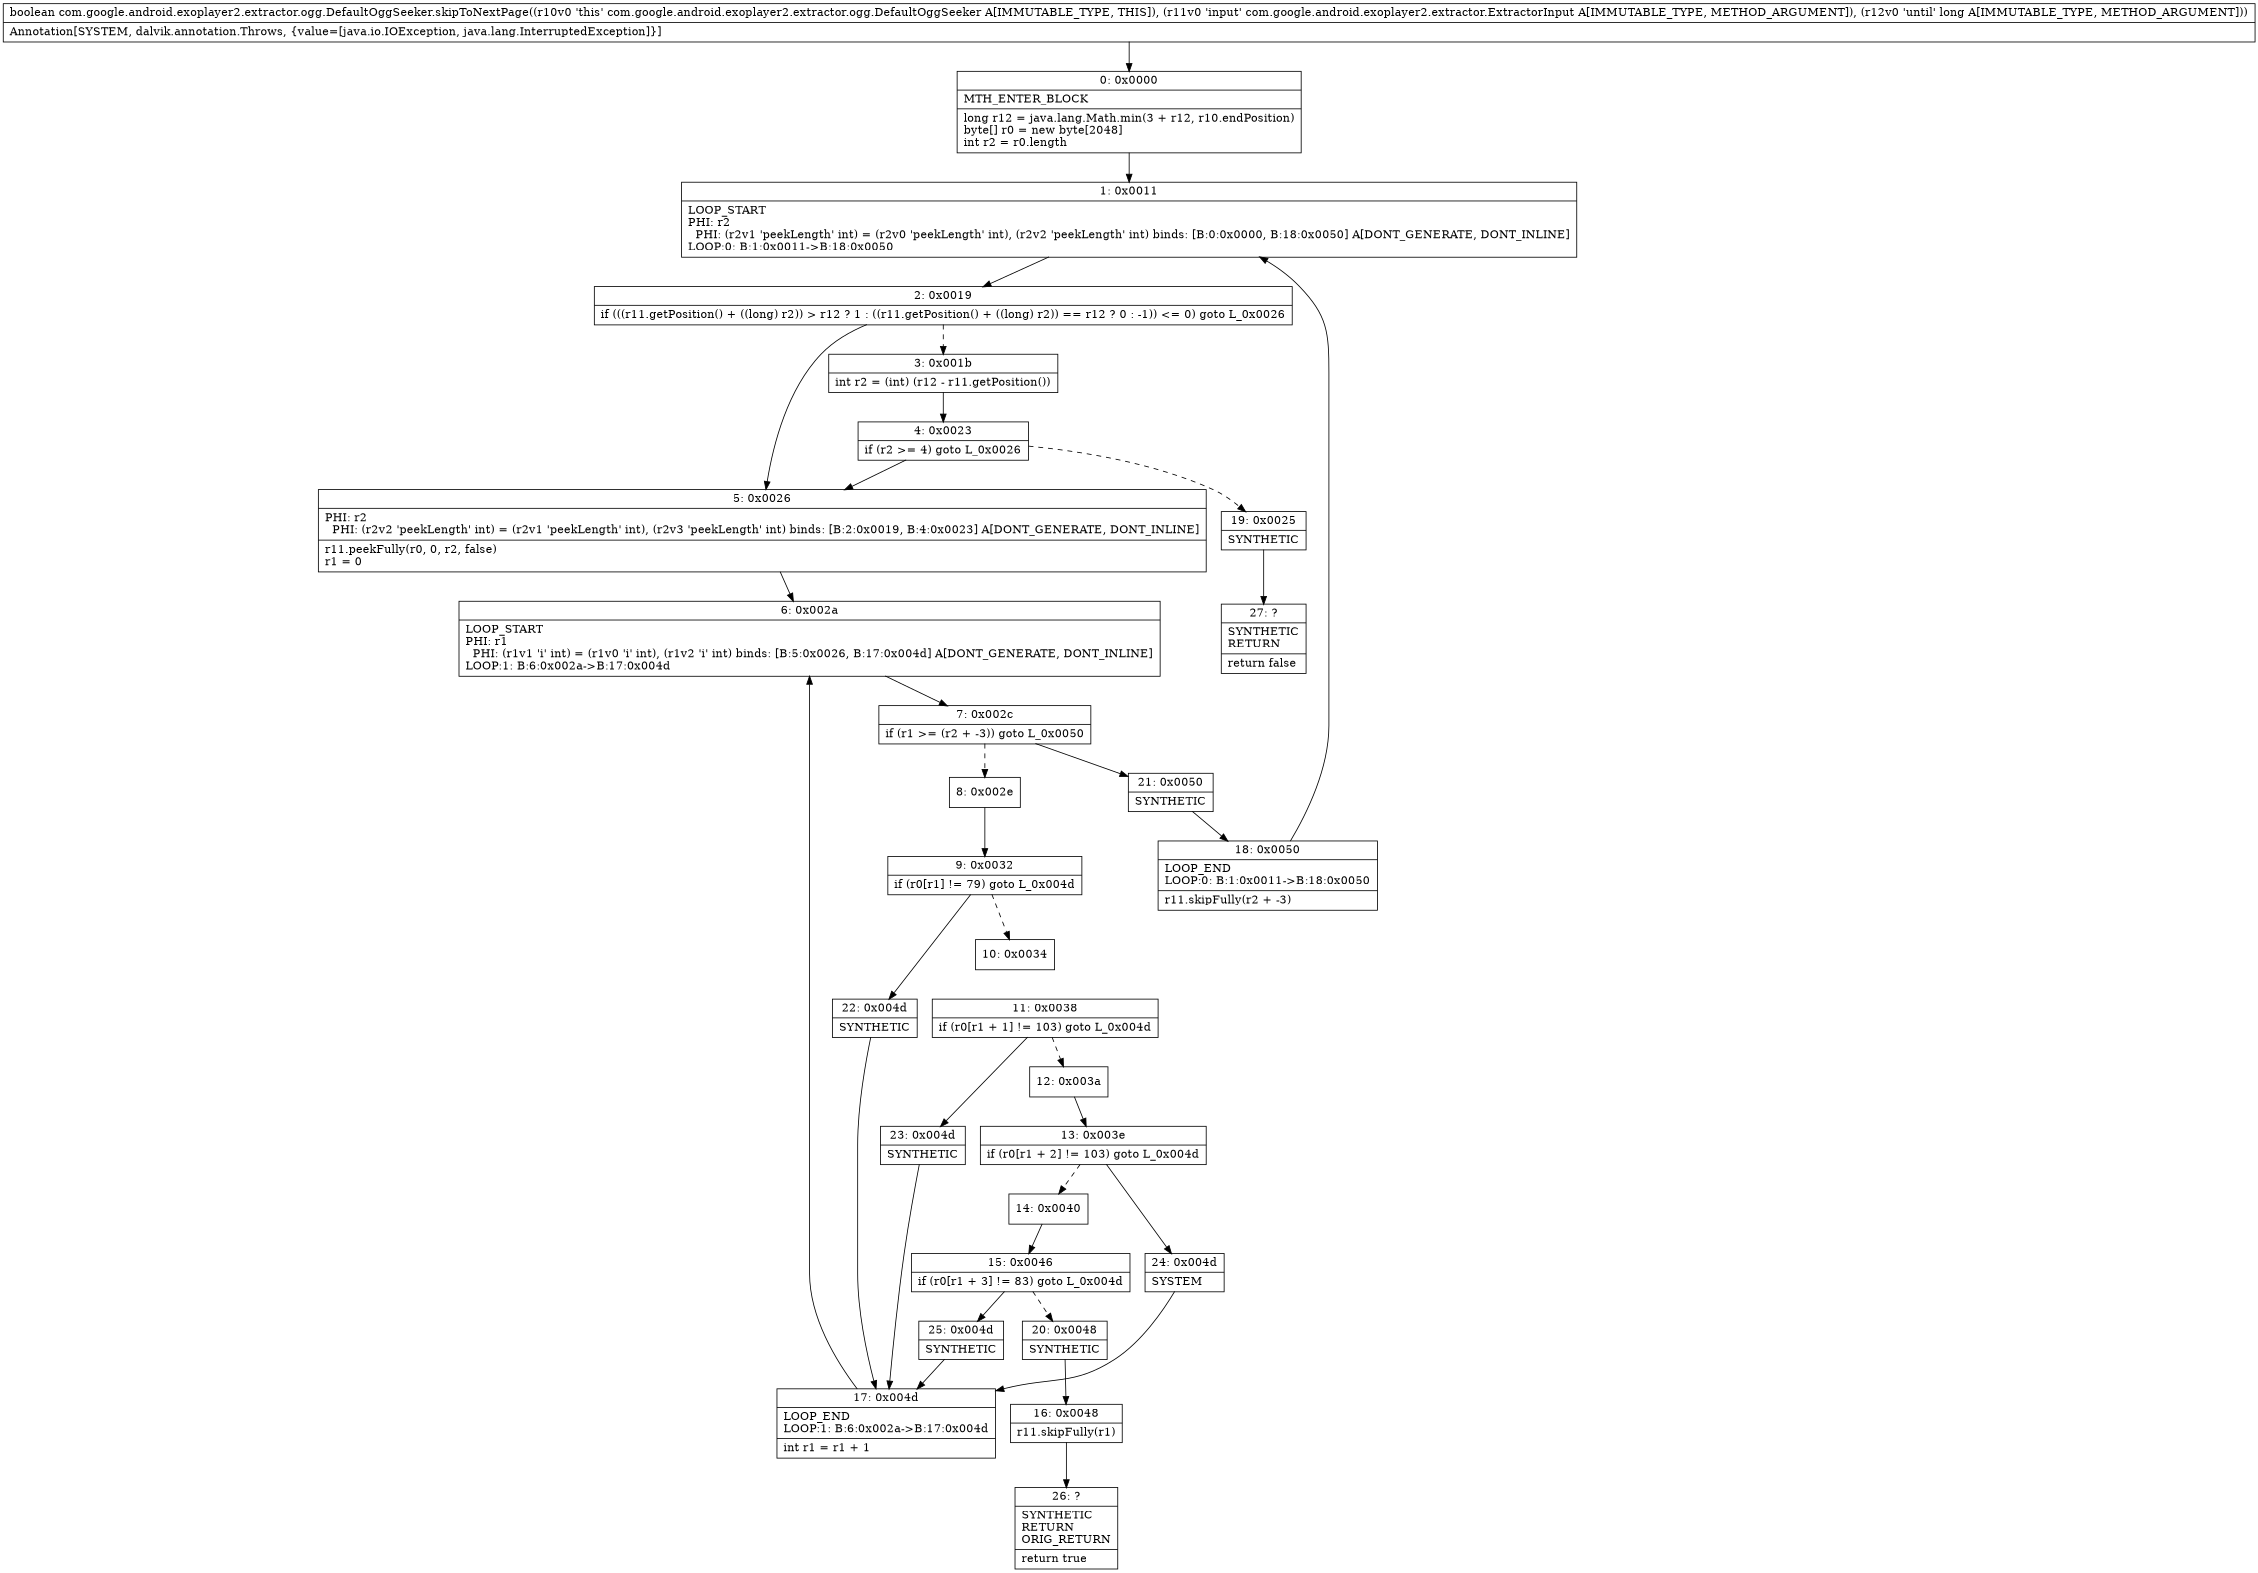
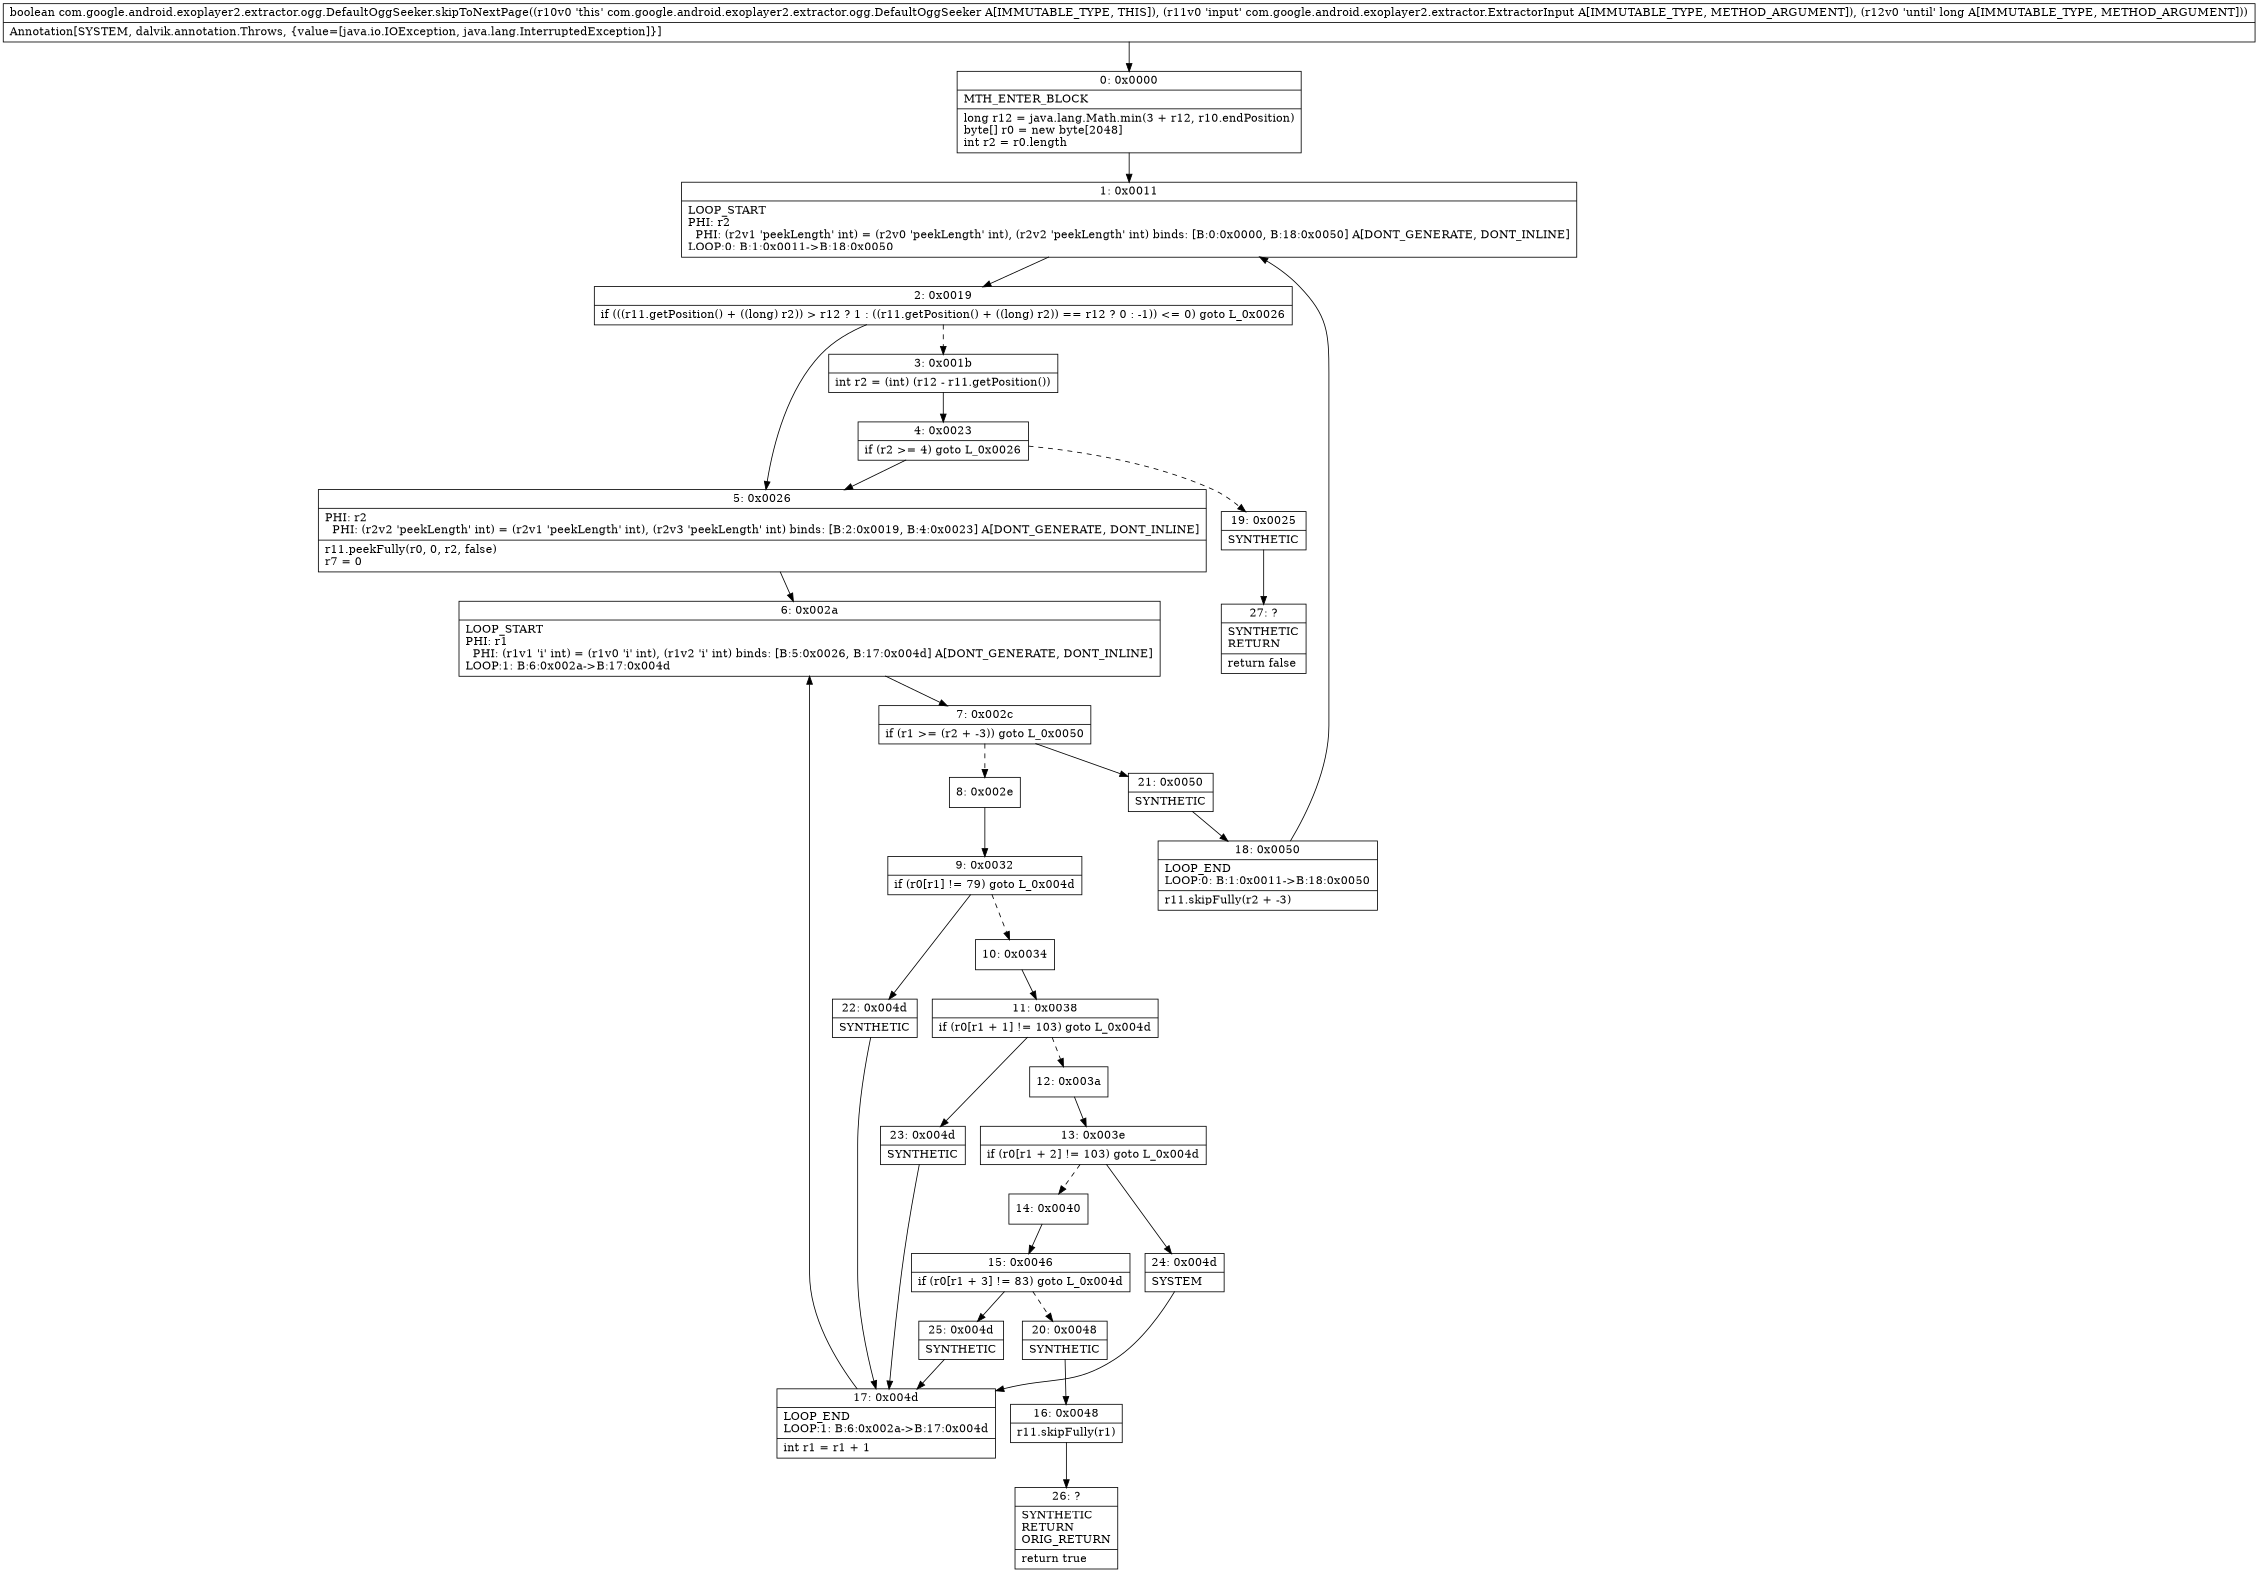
(344, 562) -> (344, 562)
none -> (1027, 981)
